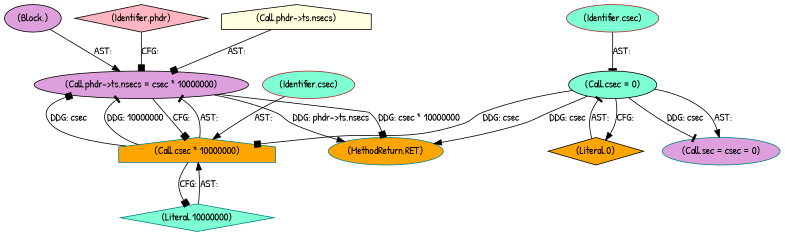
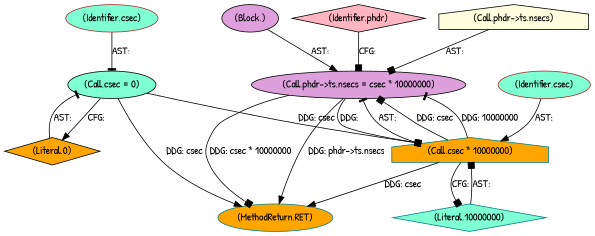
(183, 118) -> (351, 118)
(721, 151) -> none
none -> (377, 183)
(199, 187) -> (472, 187)
